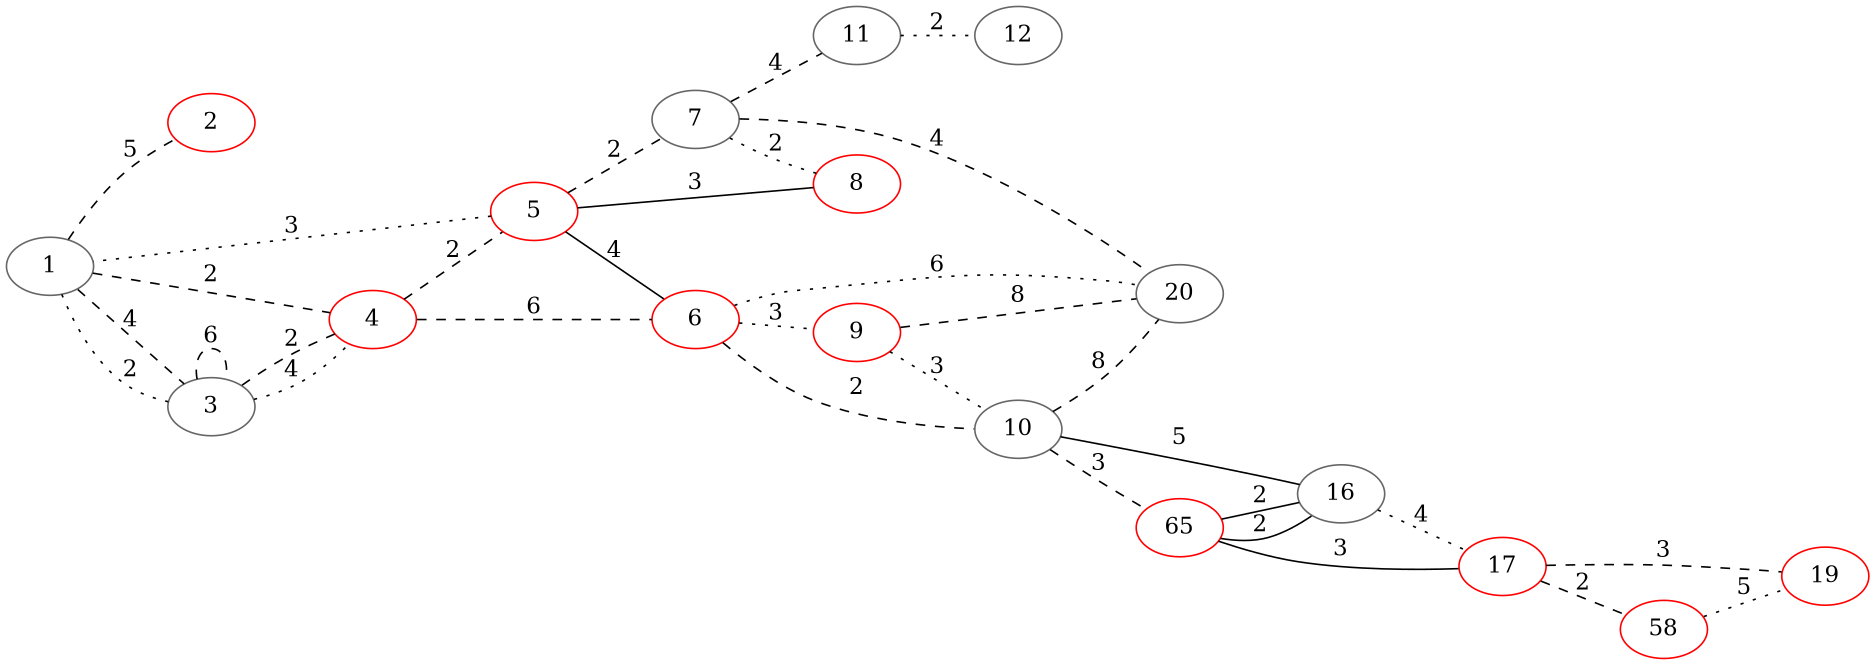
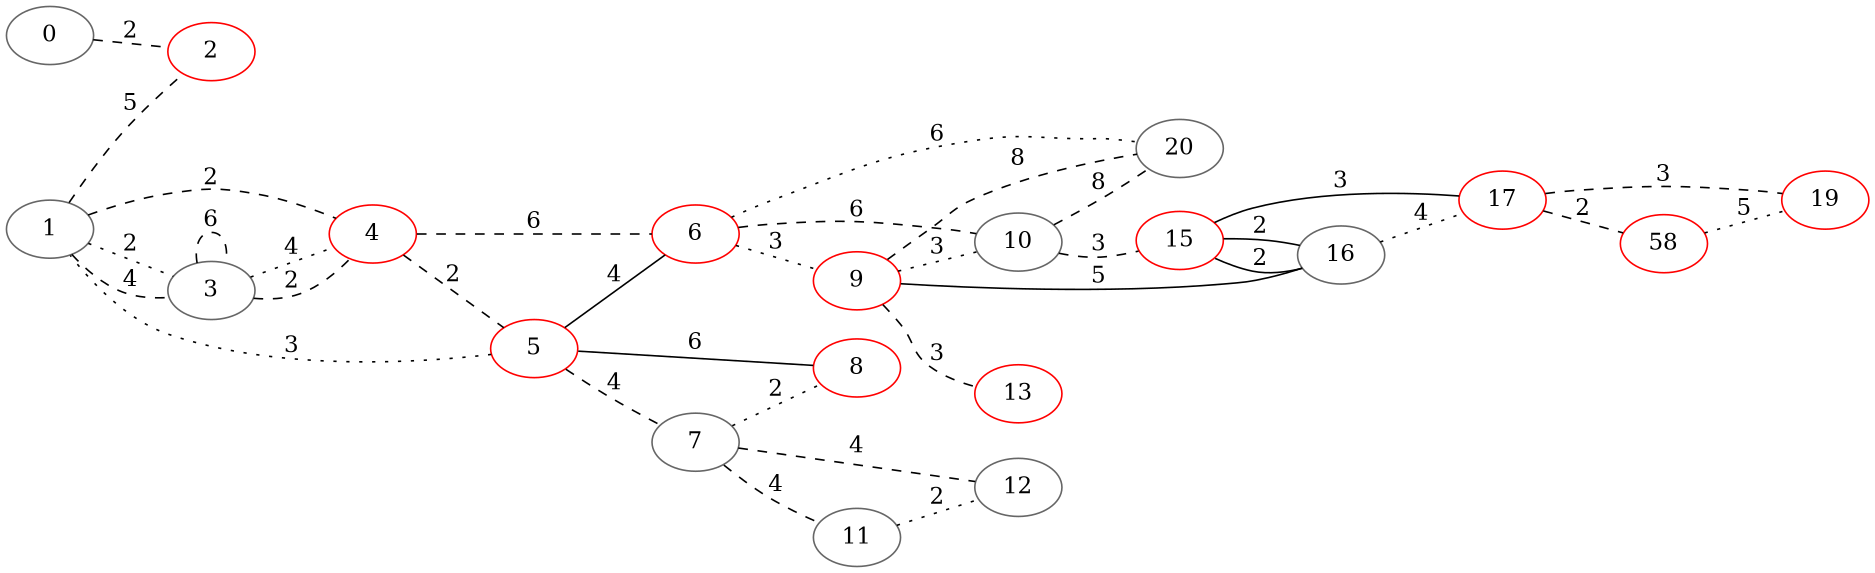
none -> (50, 36)
(615, 151) -> (615, 383)
(956, 162) -> (857, 465)
(696, 183) -> (696, 343)
(857, 388) -> (857, 211)
none -> (1018, 394)
(1180, 460) -> (1102, 289)
(1180, 528) -> (1180, 240)
